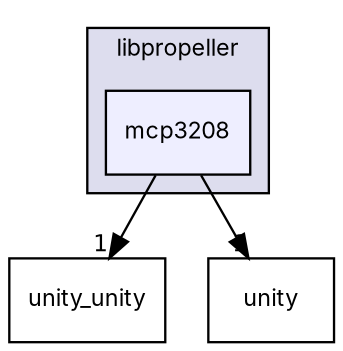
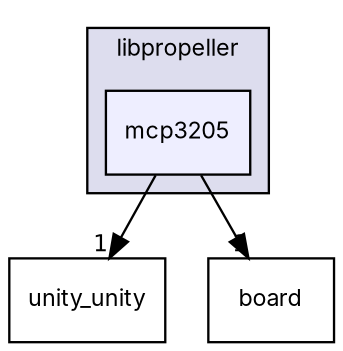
(178, 133) -> (178, 133)
(271, 300) -> (271, 300)
